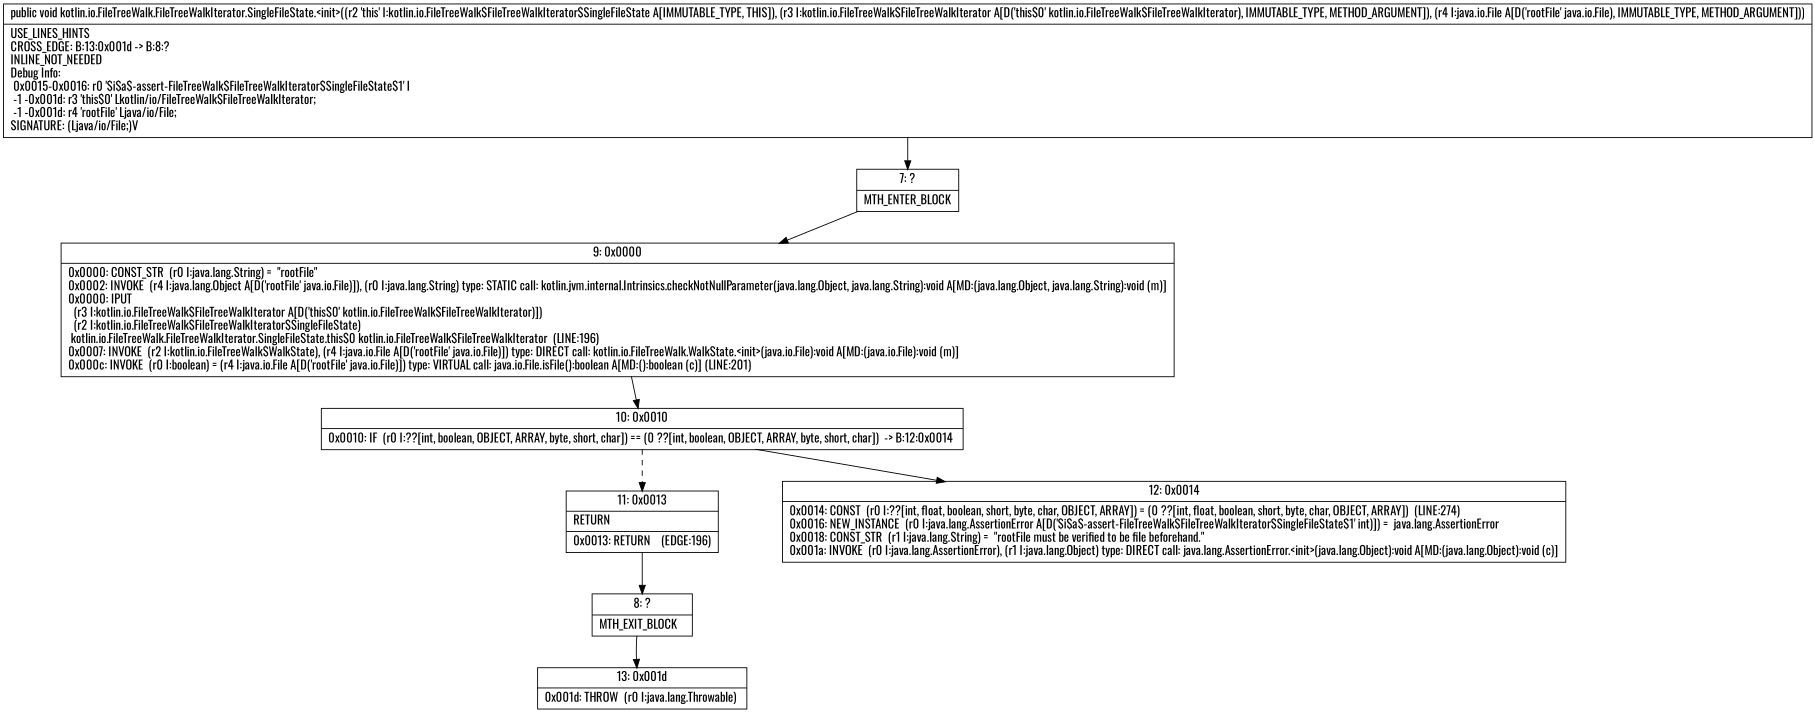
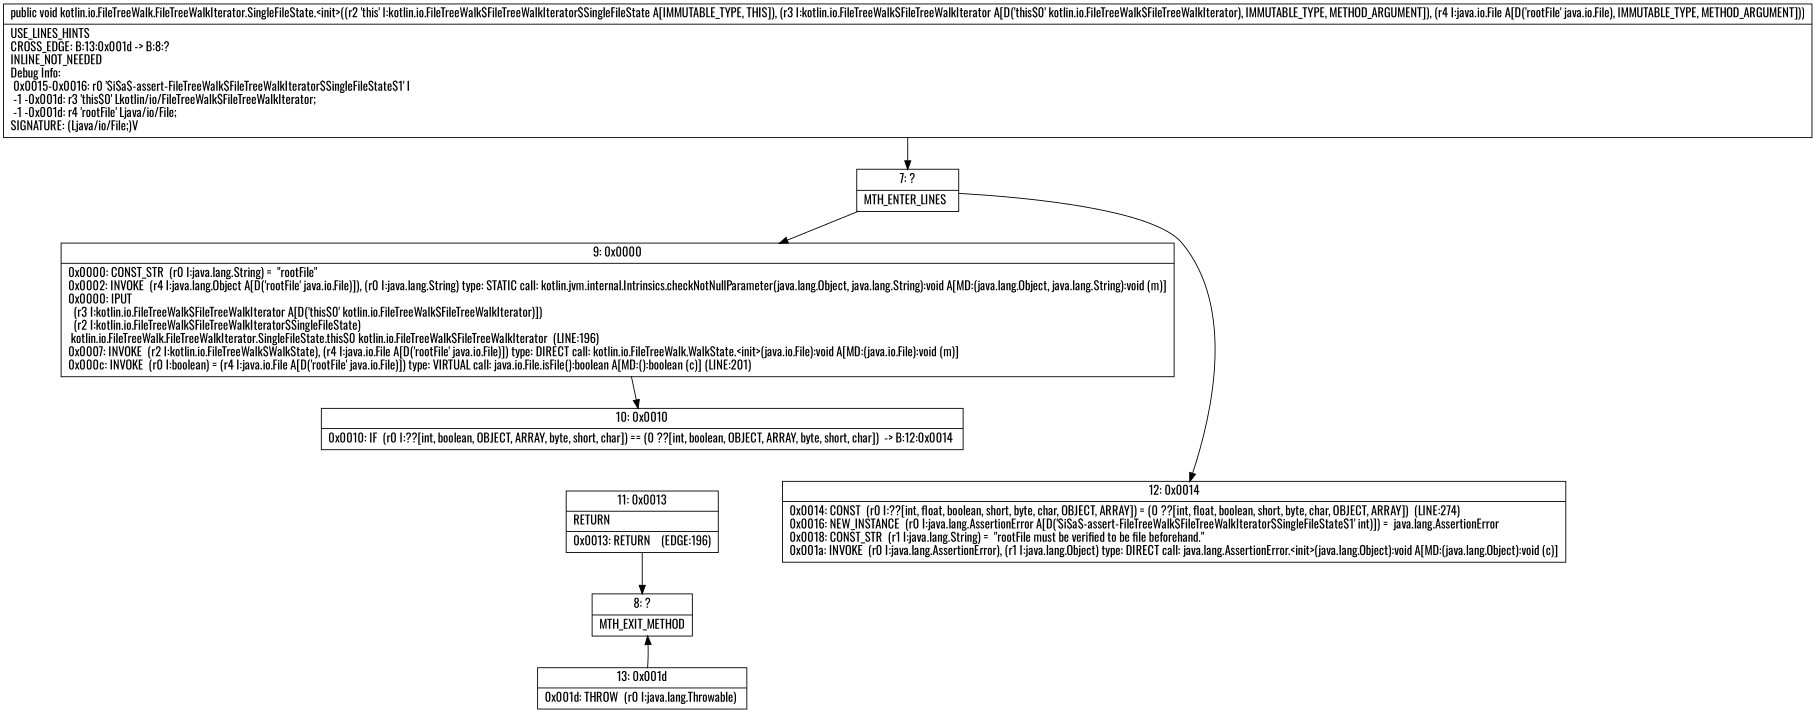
(908, 200) -> (905, 200)
(846, 465) -> (1184, 246)
(642, 466) -> none
(638, 625) -> (642, 625)
(636, 648) -> (648, 656)
